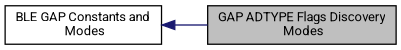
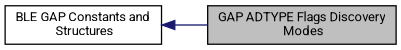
(83, 25) -> (83, 25)
